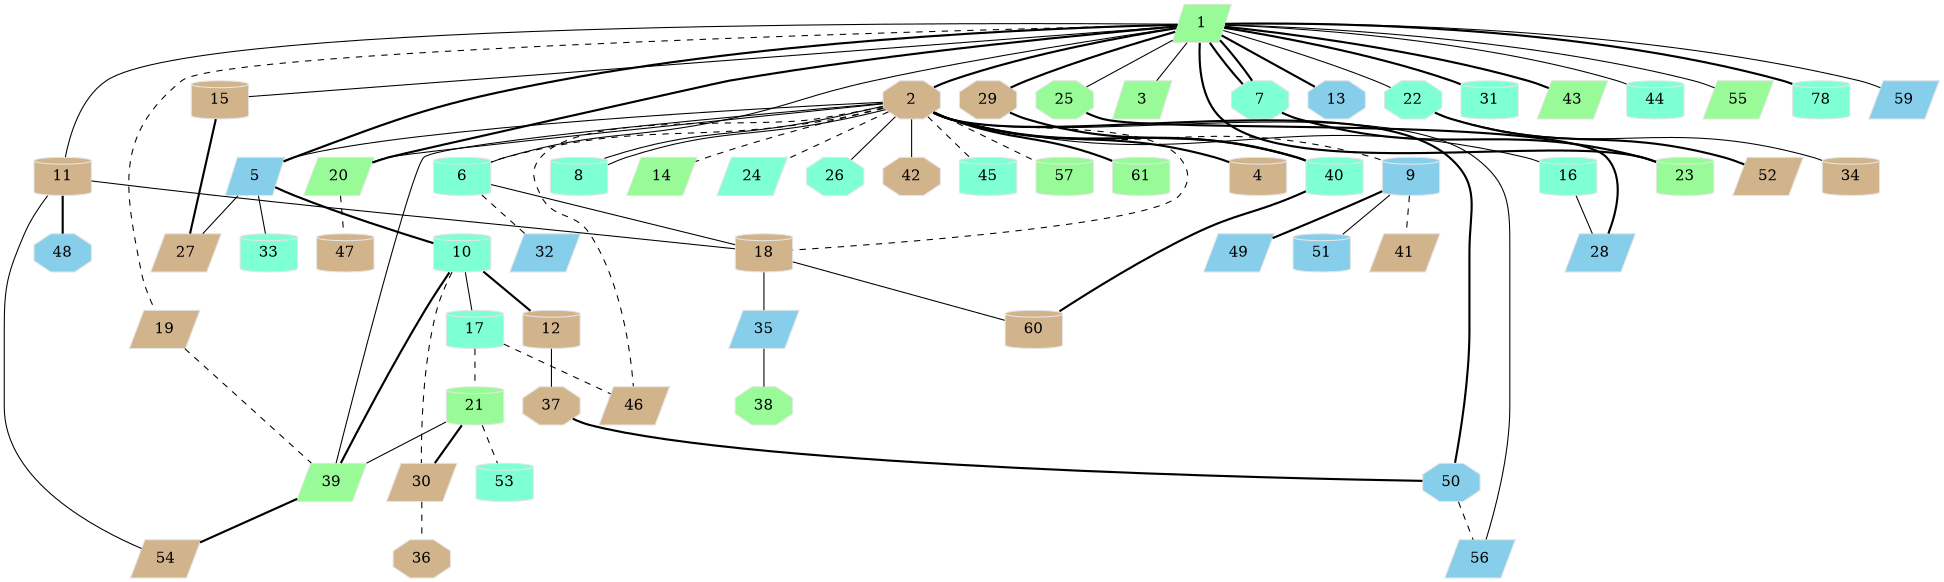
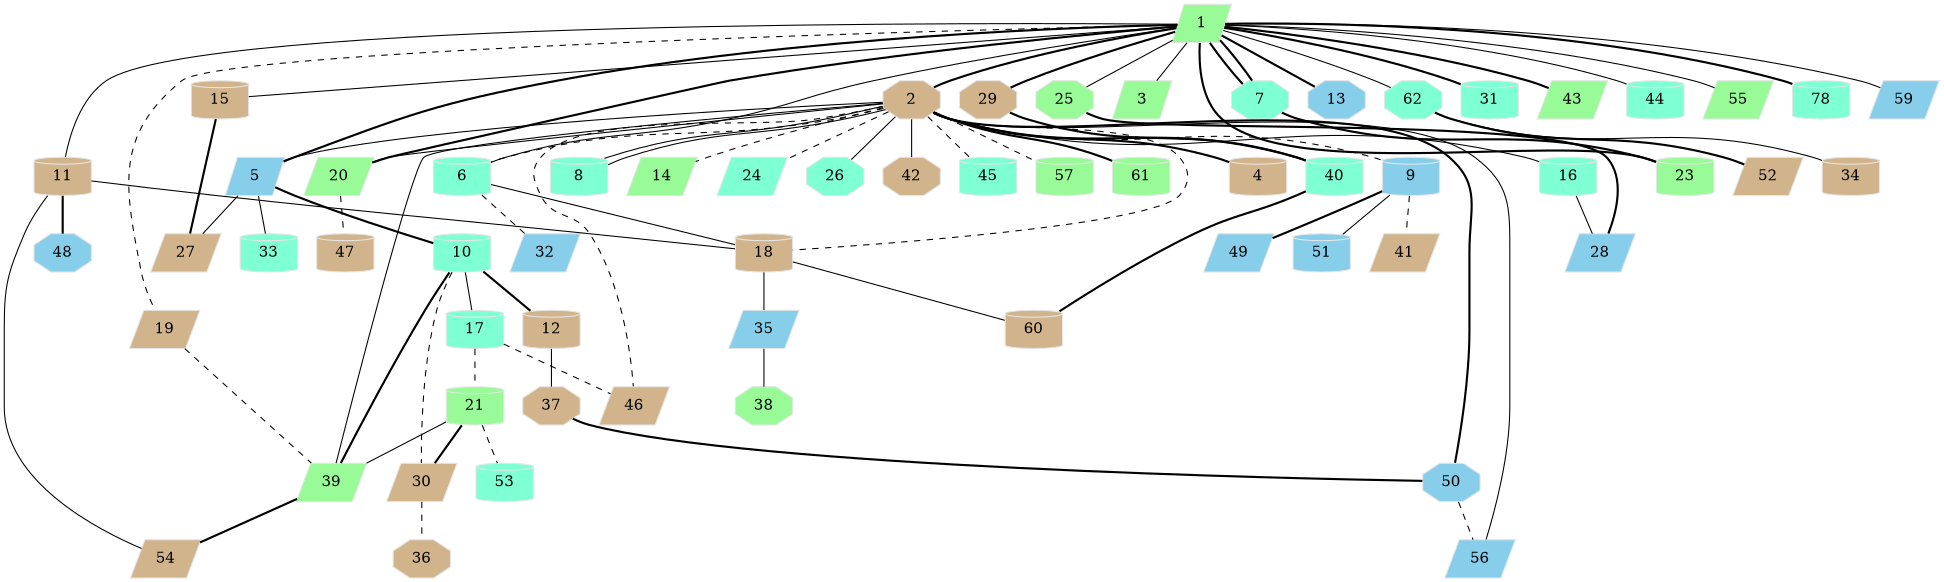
(1413, 100) -> (1413, 100)
